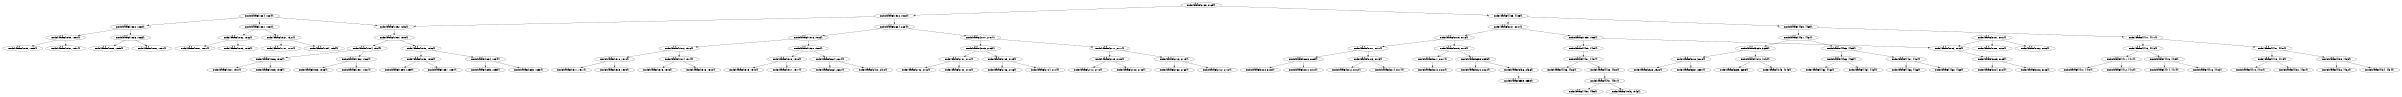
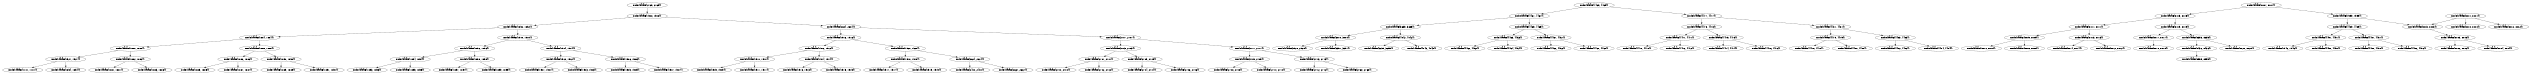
(1508, 16) -> none
(326, 21) -> (389, 32)
(1605, 75) -> (2337, 32)
